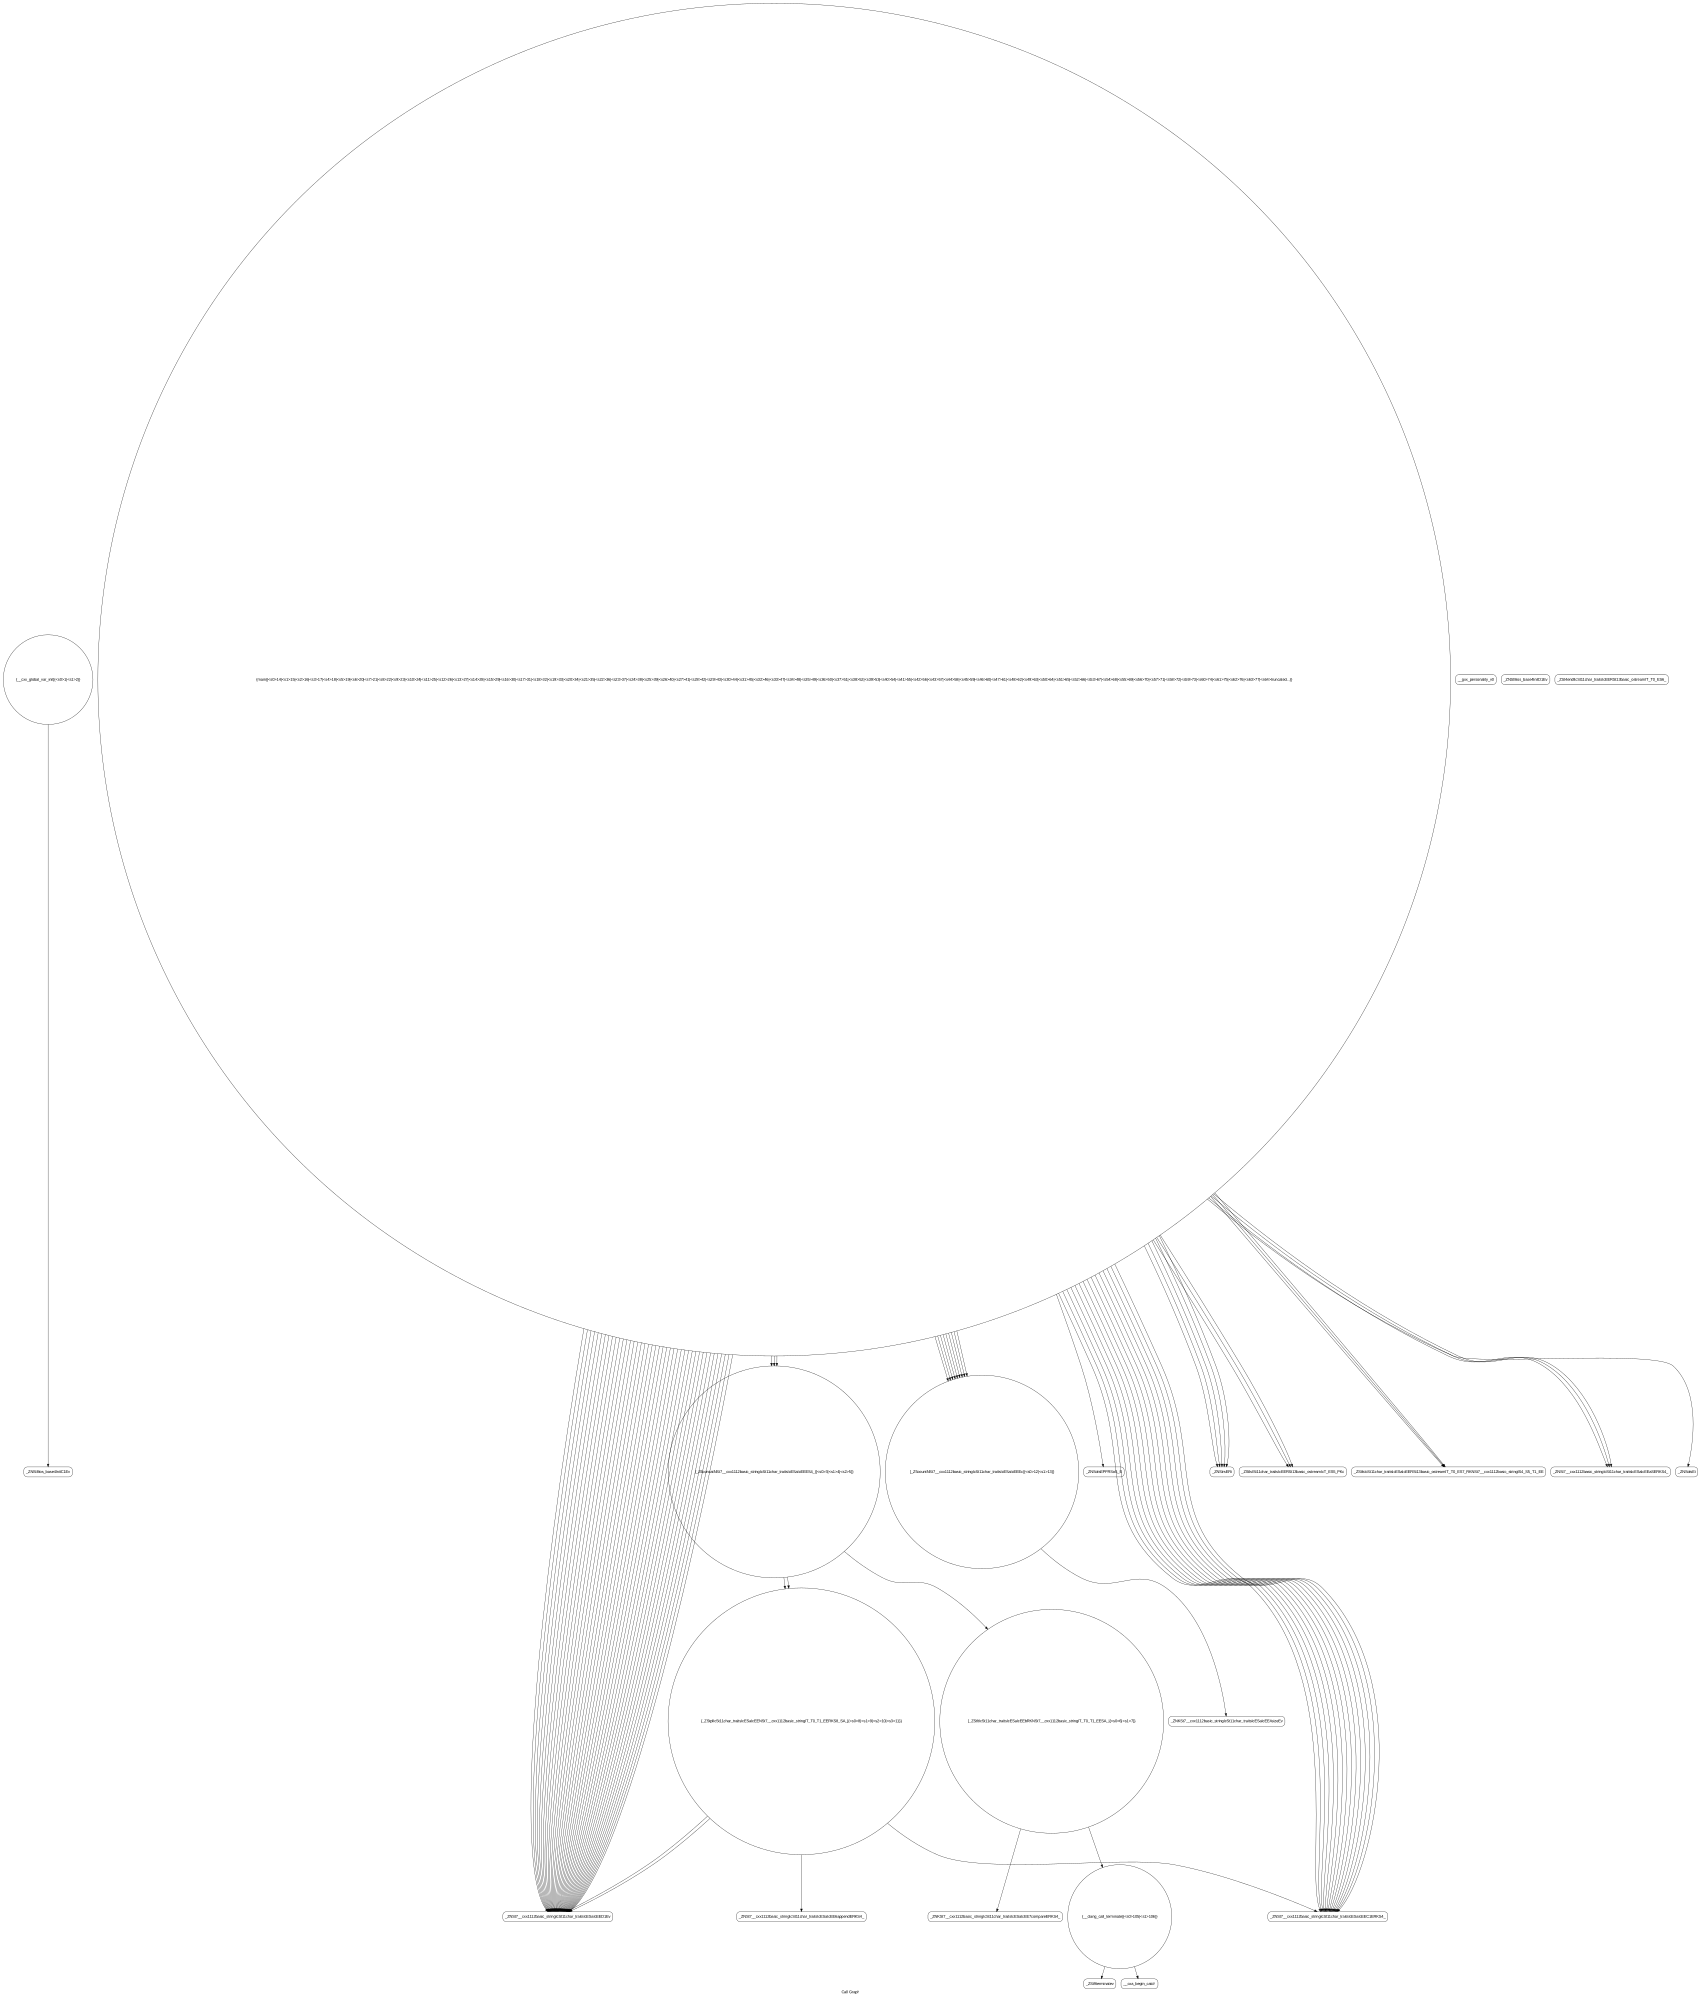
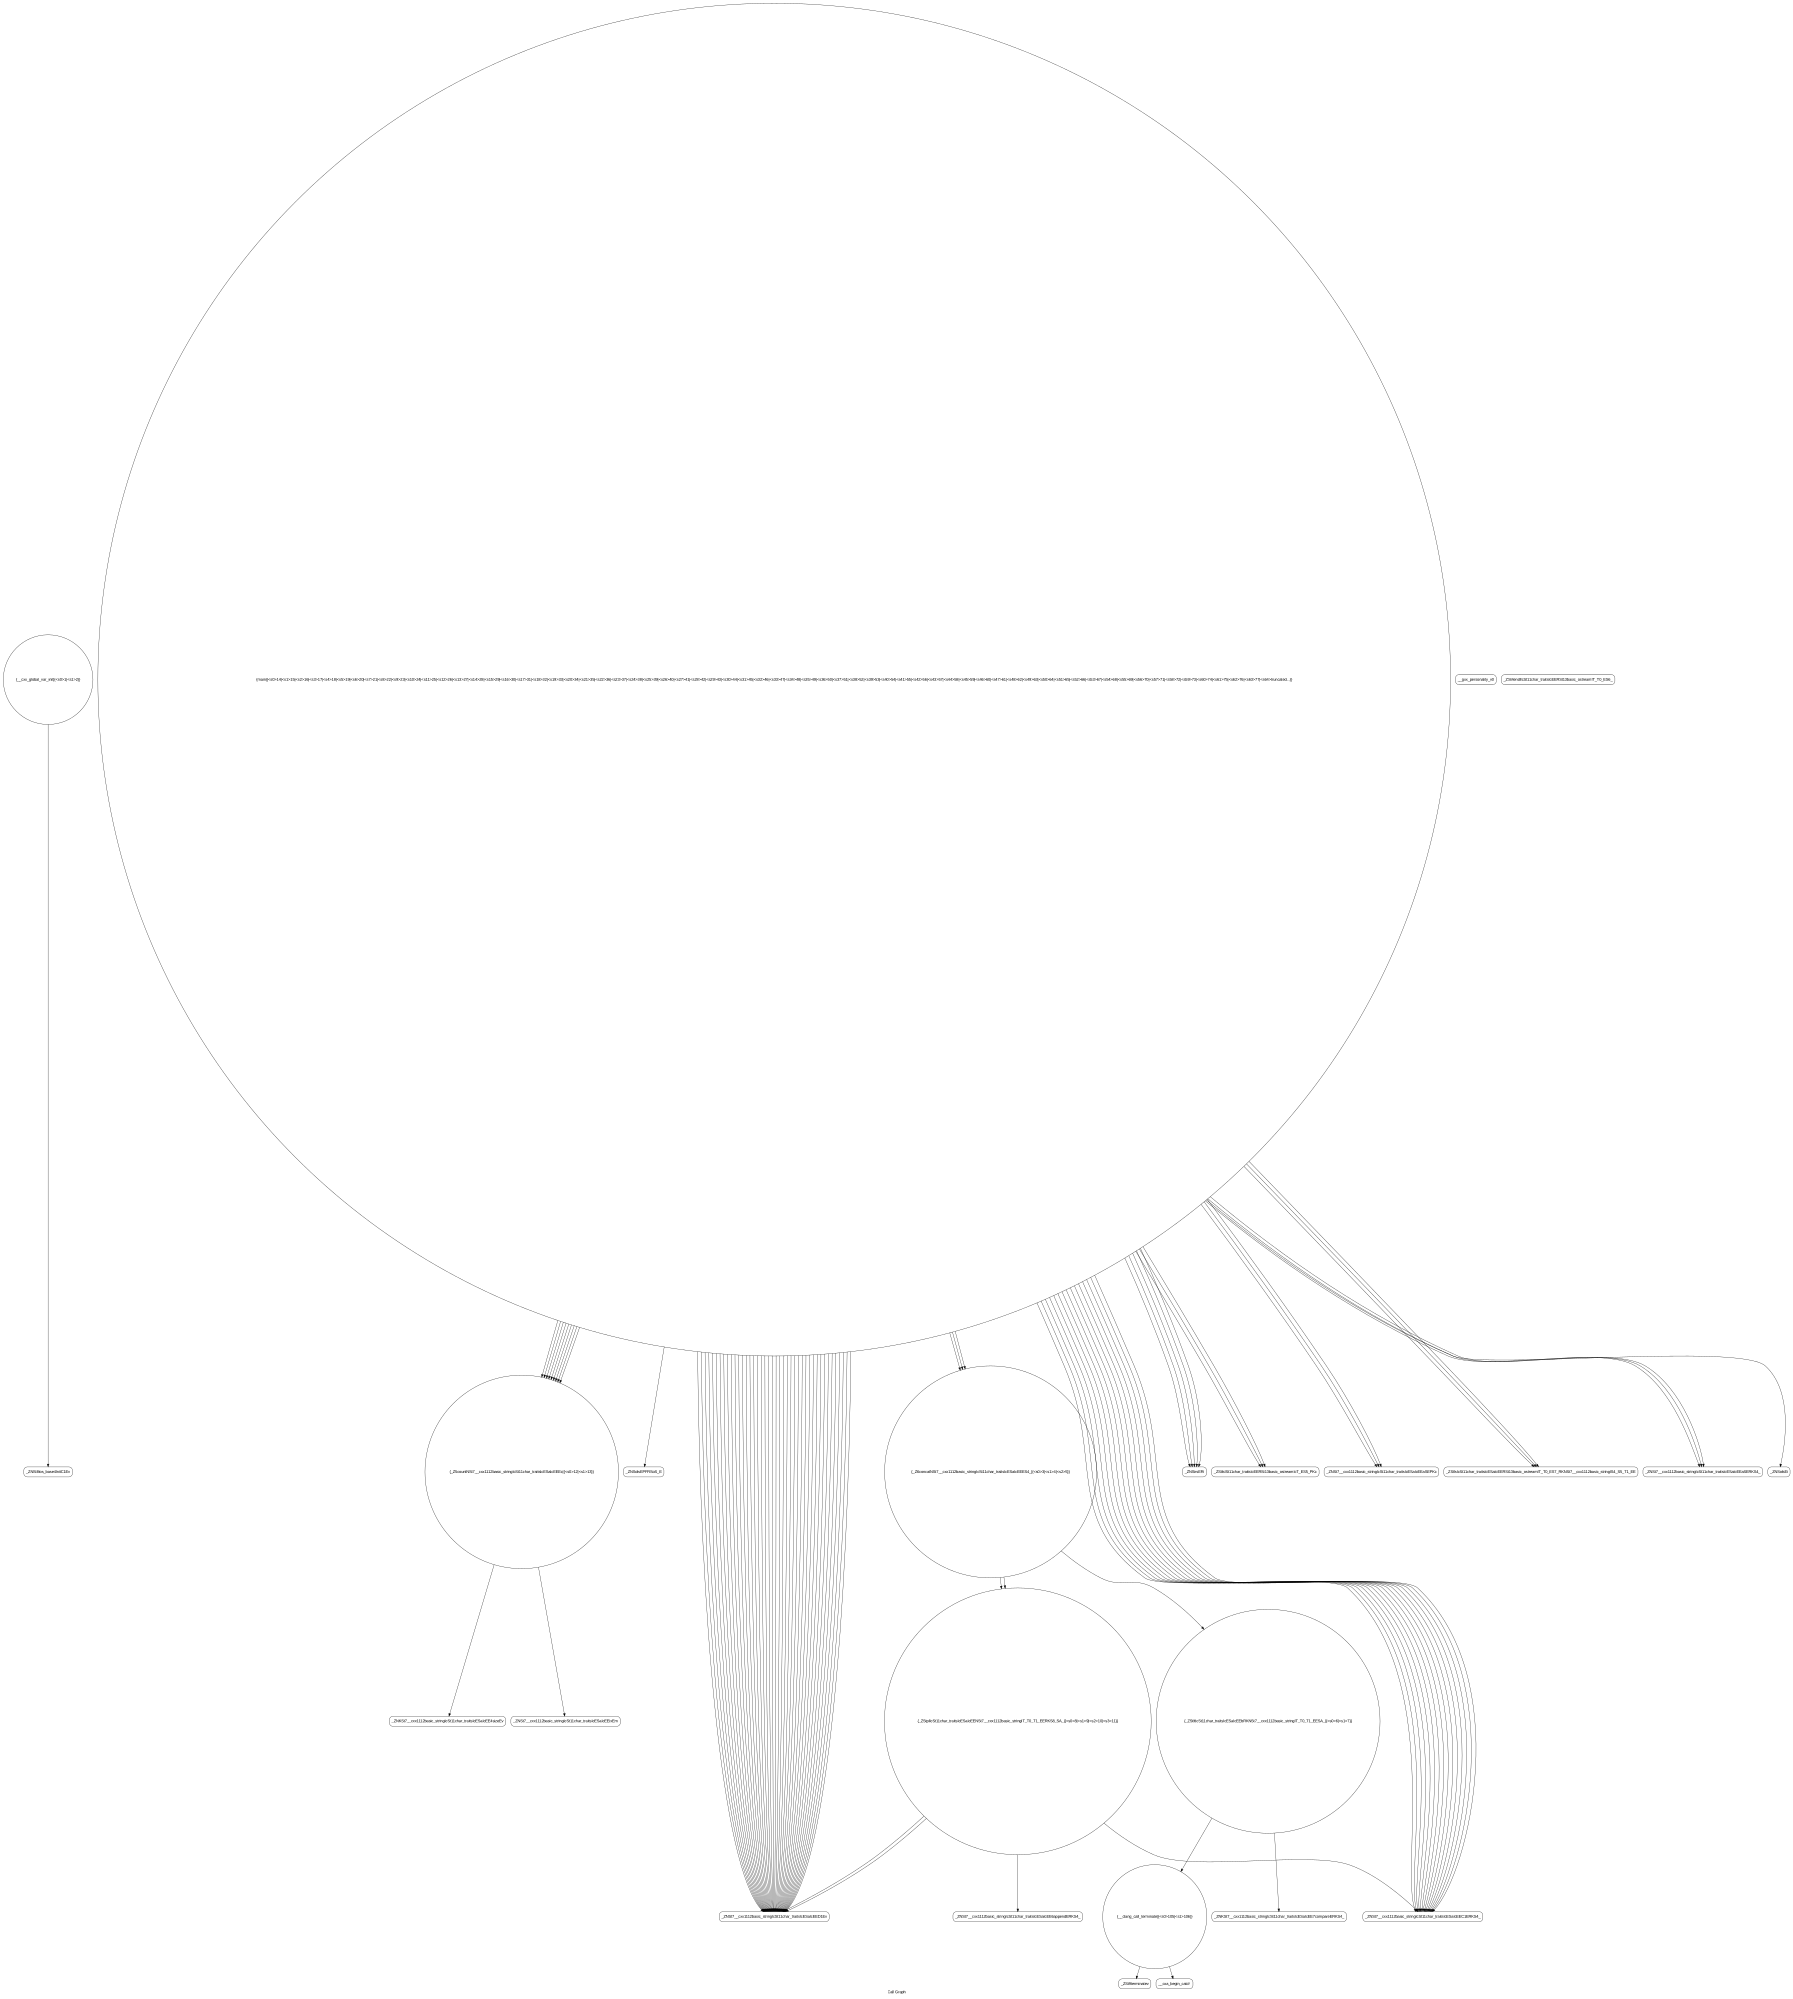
(1526, 680) -> none
none -> (1381, 1472)
none -> (566, 1721)
